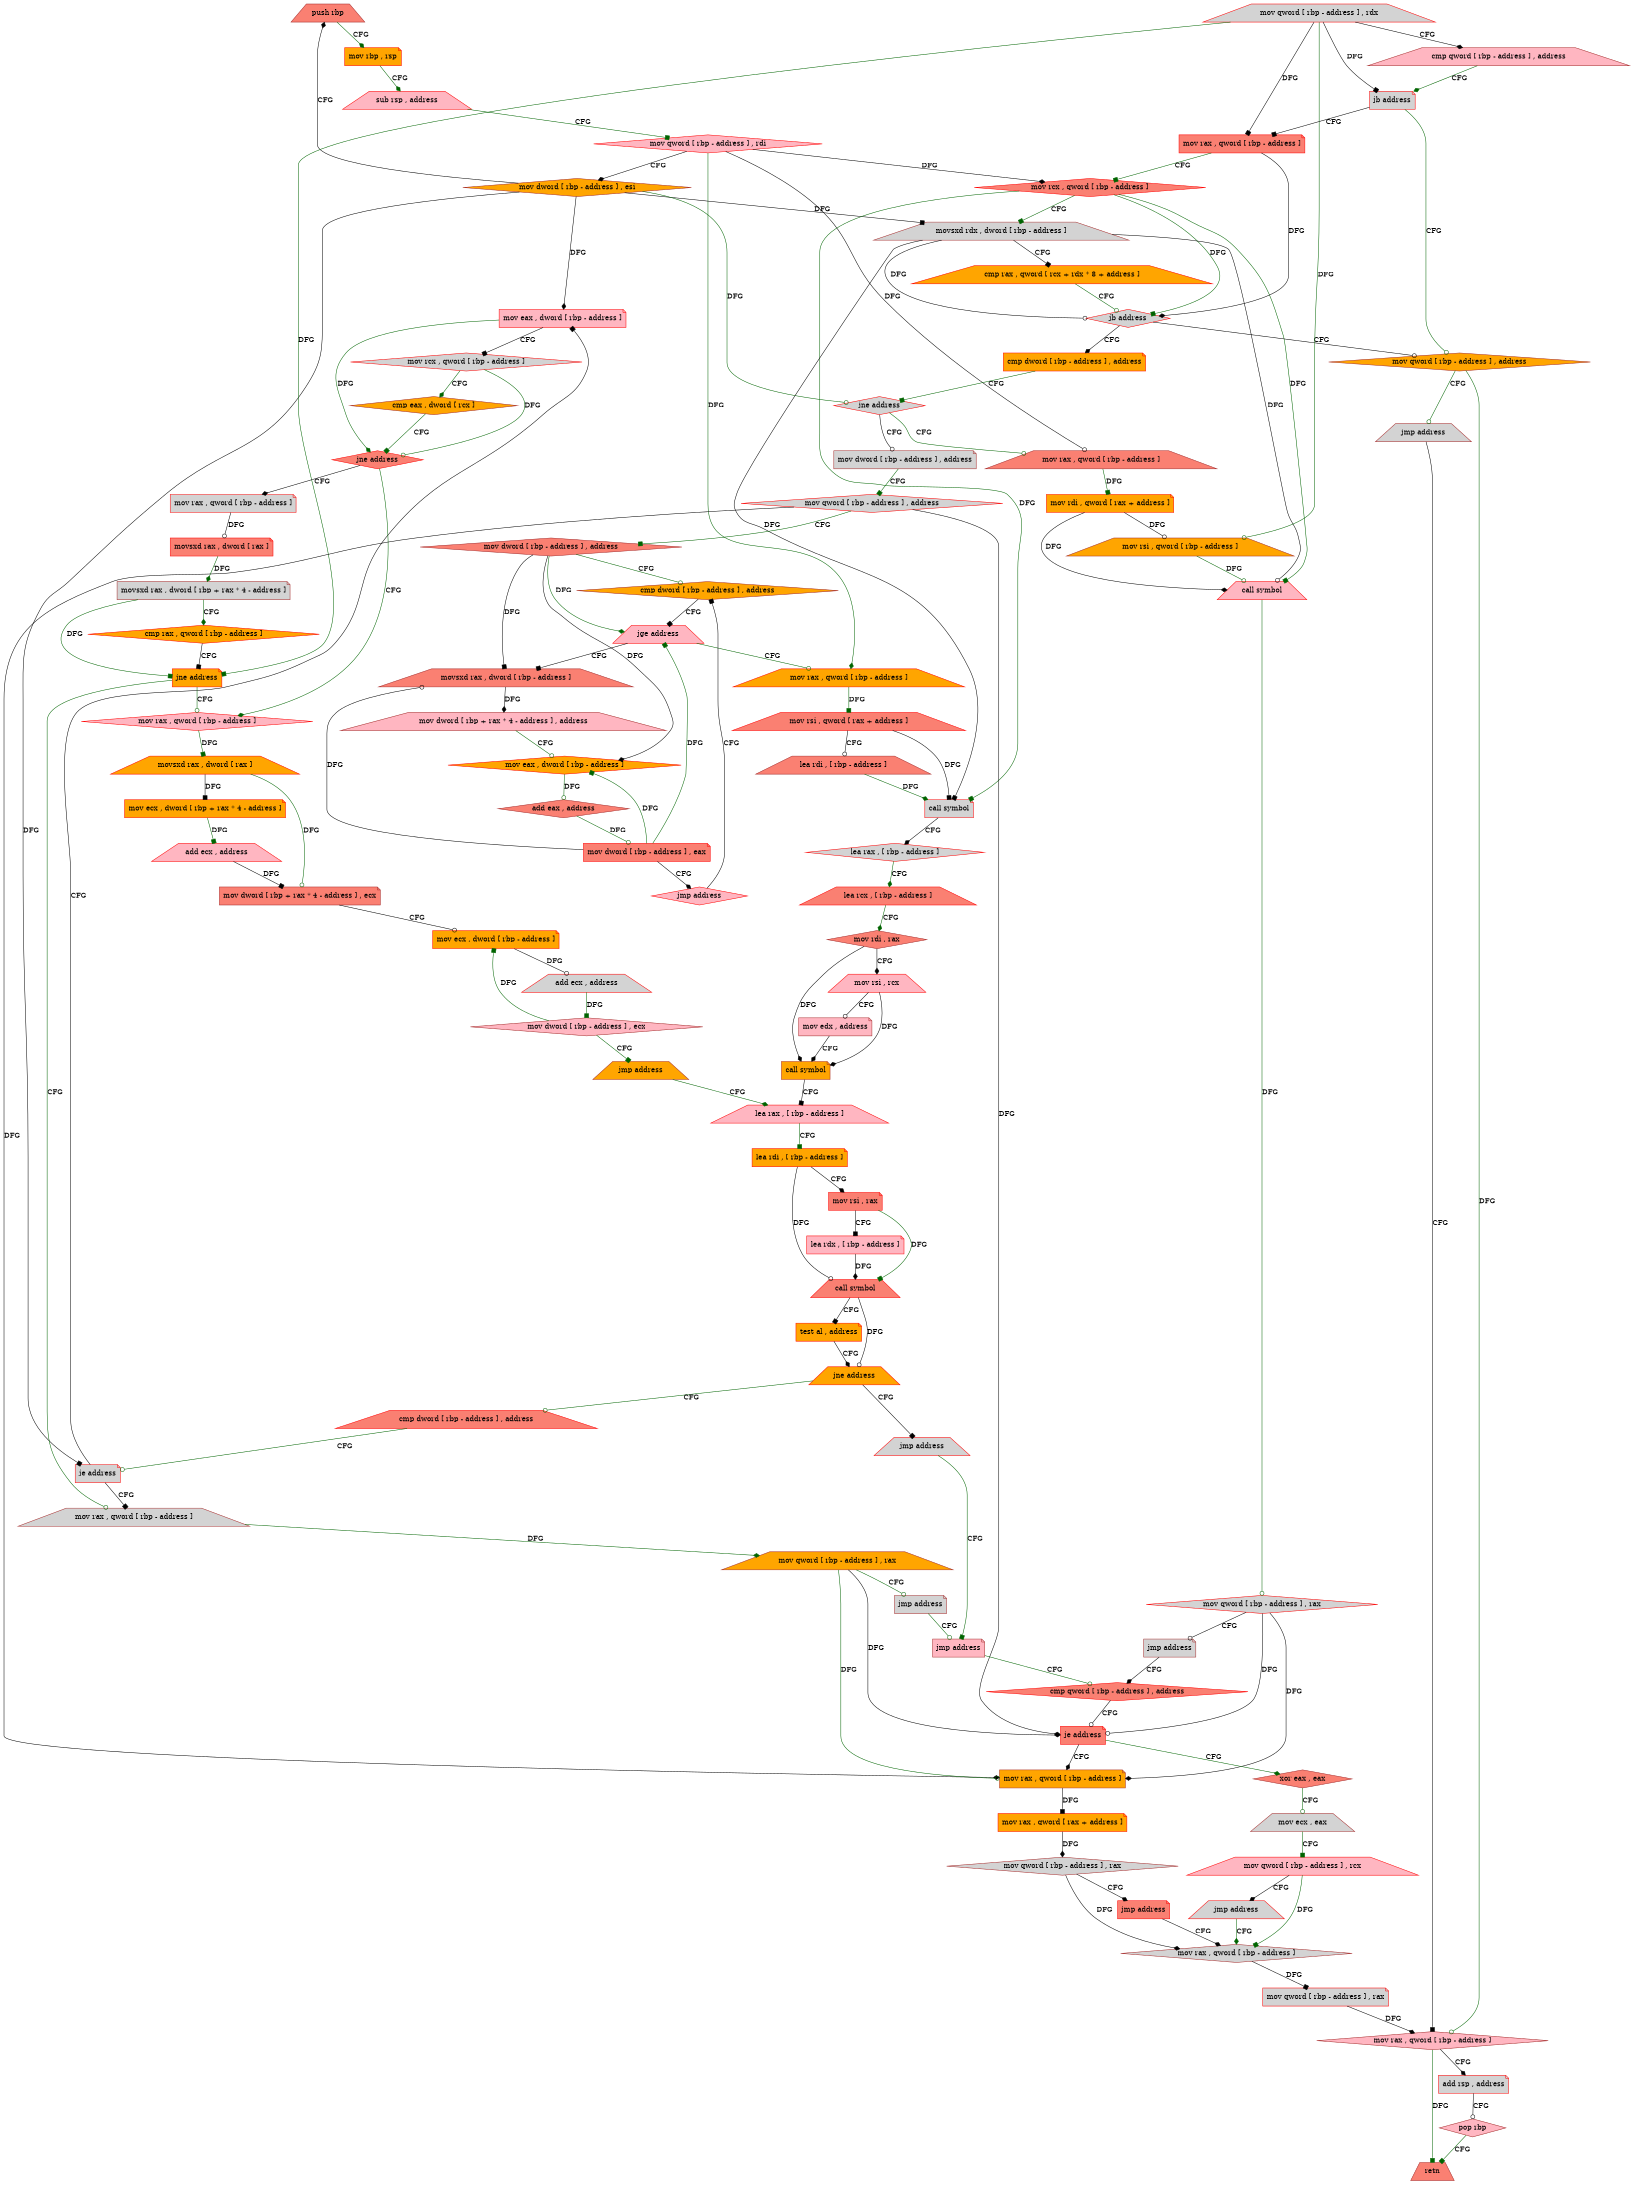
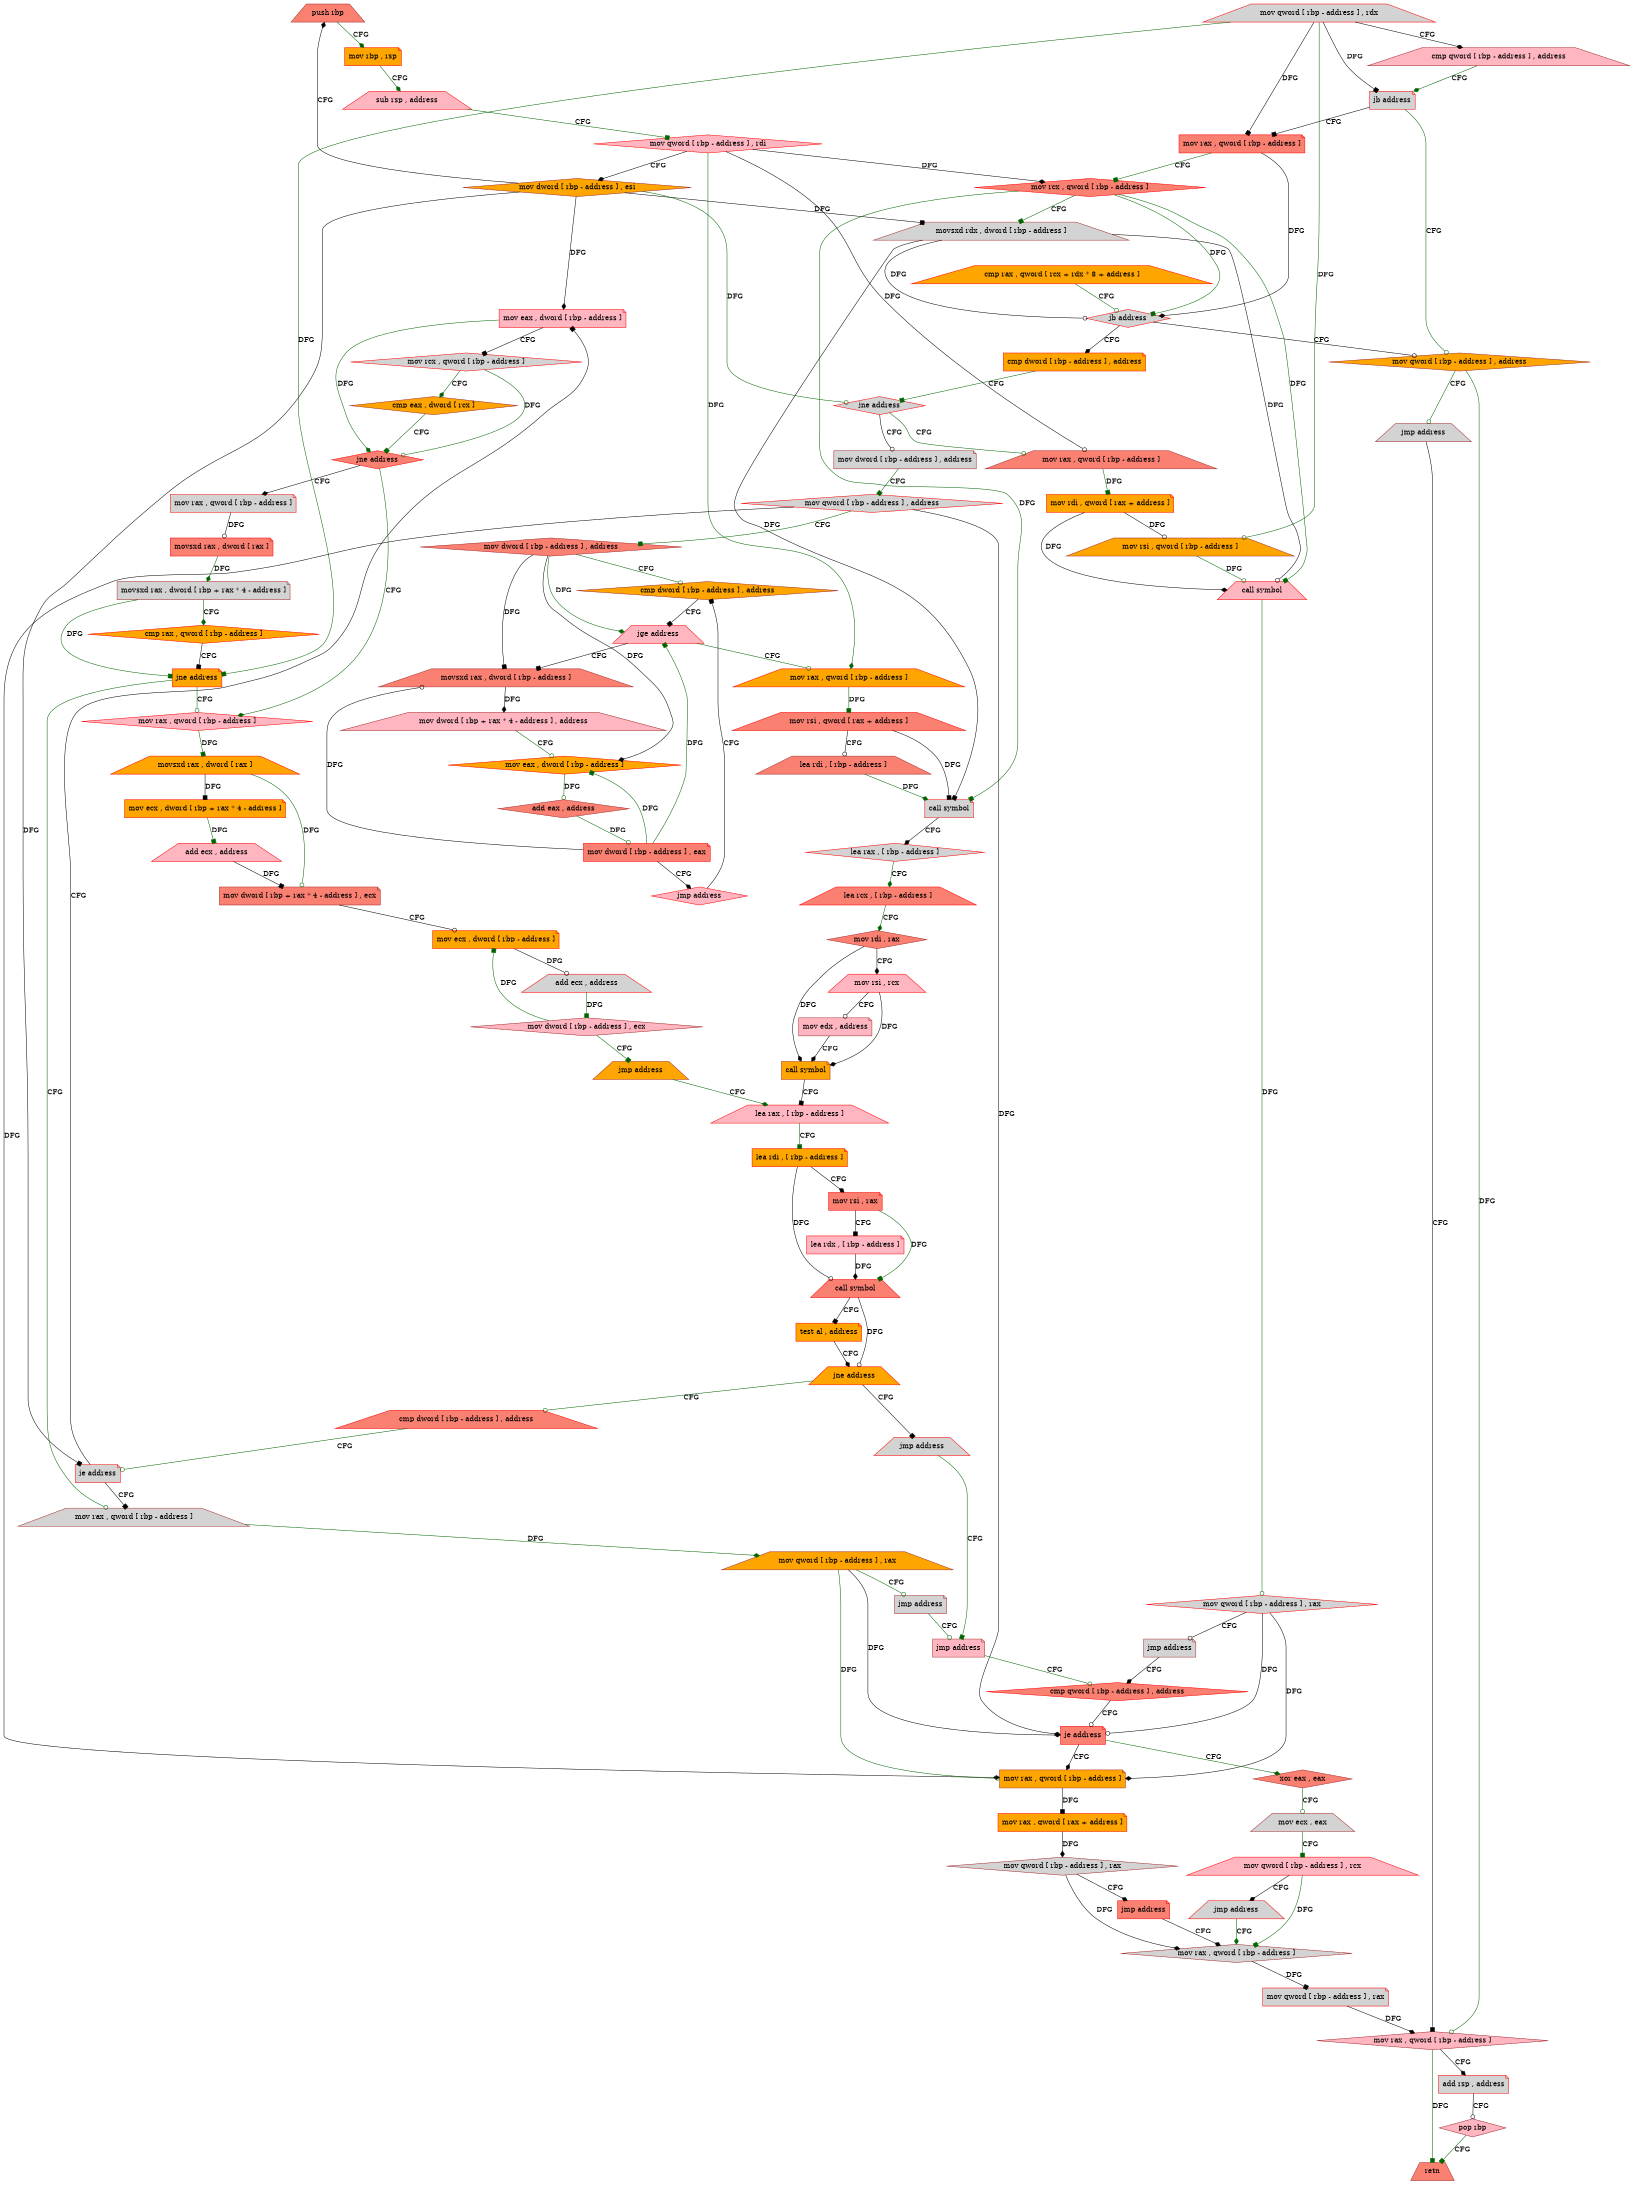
(1030, 251) -> none
